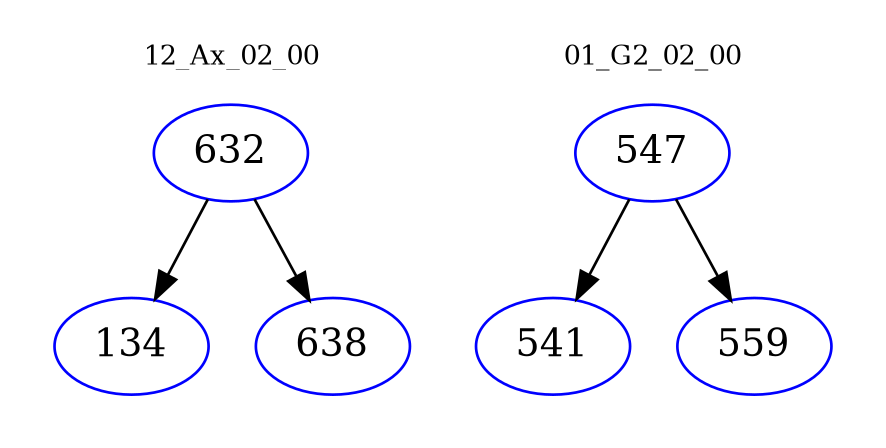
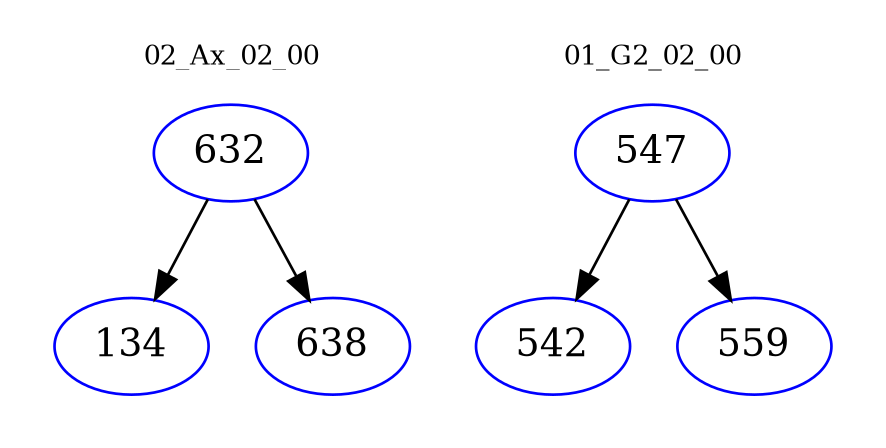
(232, 58) -> (232, 58)
(553, 346) -> (553, 346)
